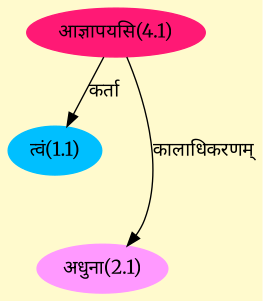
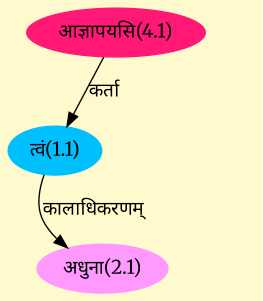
(151, 146) -> (39, 209)
